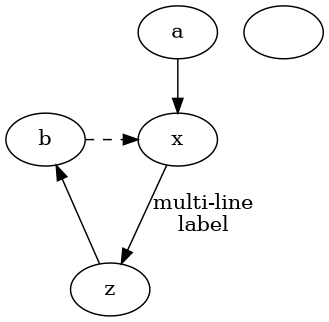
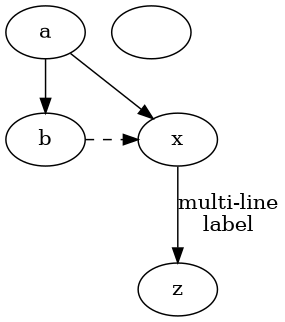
(81, 221) -> (46, 79)
